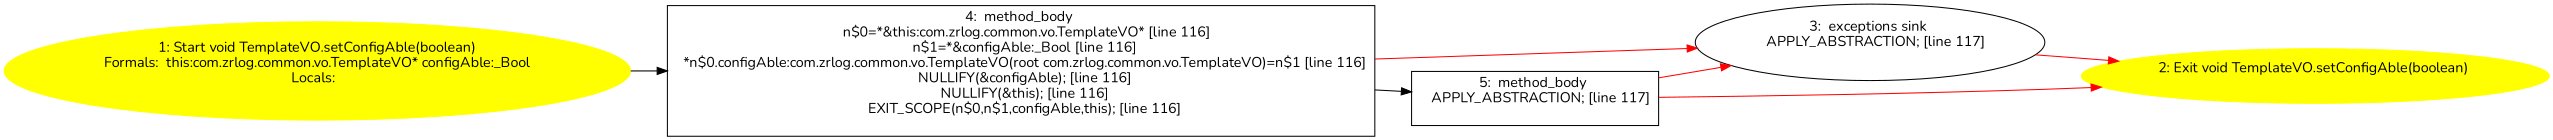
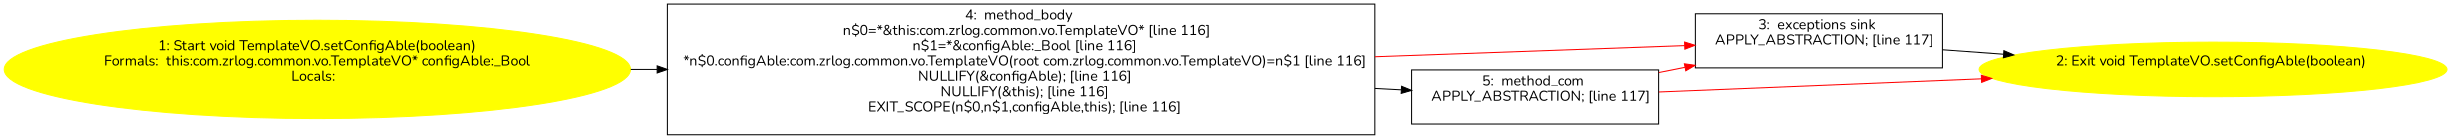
(1870, 42) -> (1819, 41)
(2072, 58) -> (1973, 52)
(1535, 98) -> (1535, 97)
